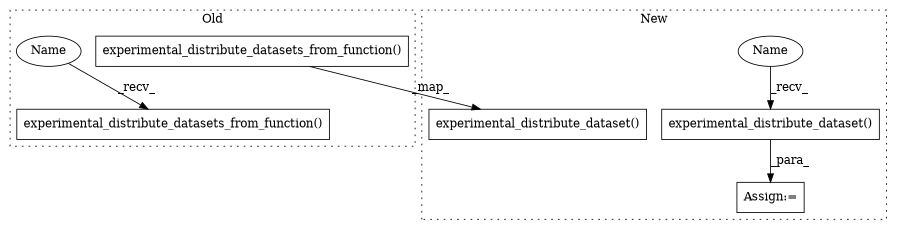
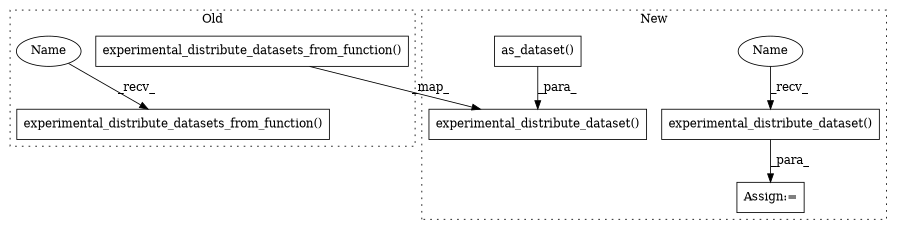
none -> (538, 51)
